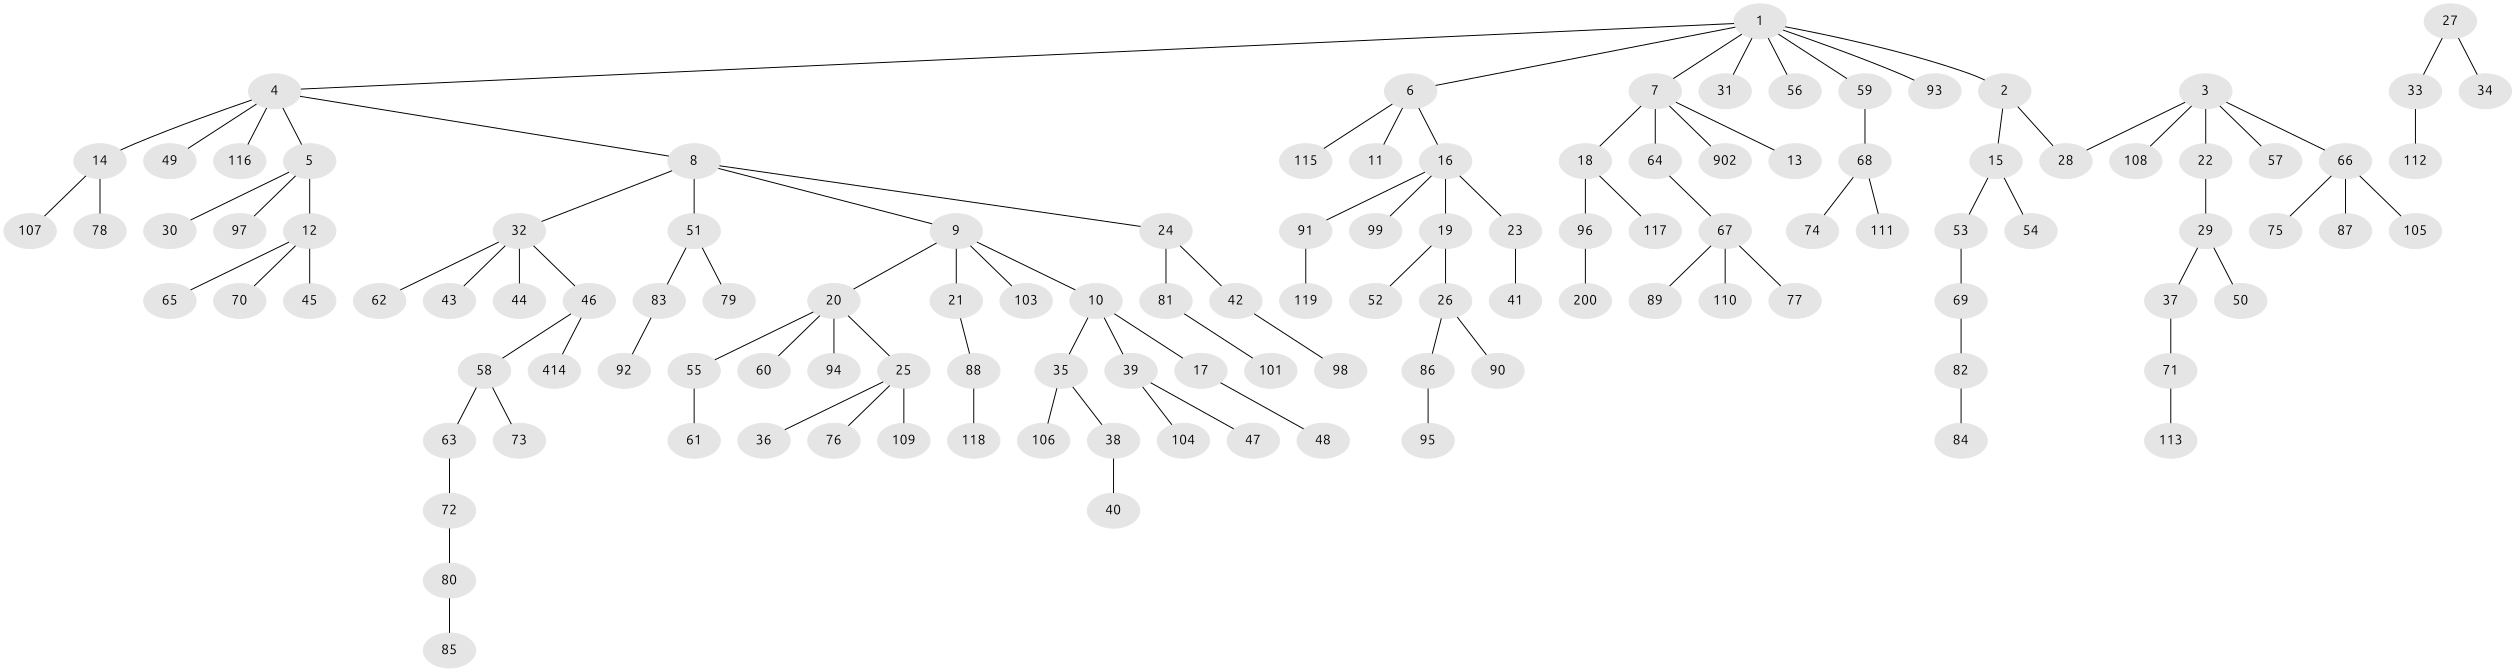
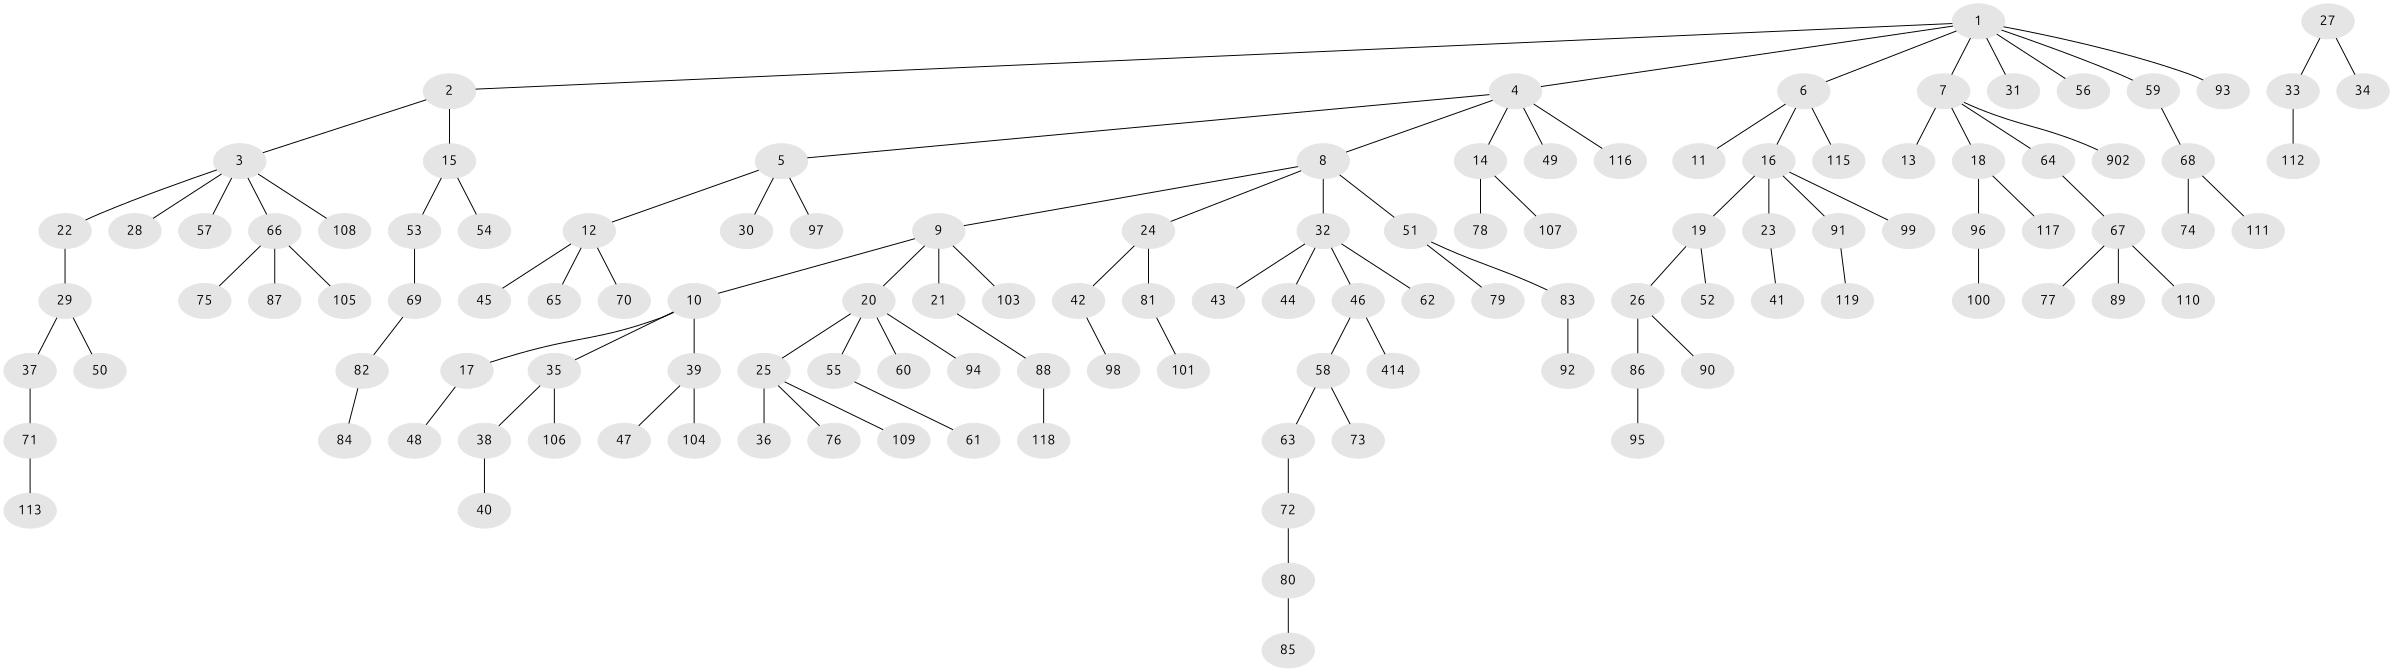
(2035, 126) -> (345, 126)
(1585, 301) -> (1979, 301)
